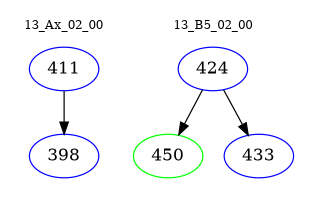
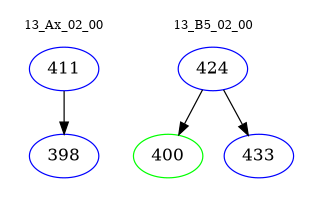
(168, 156) -> (168, 156)
